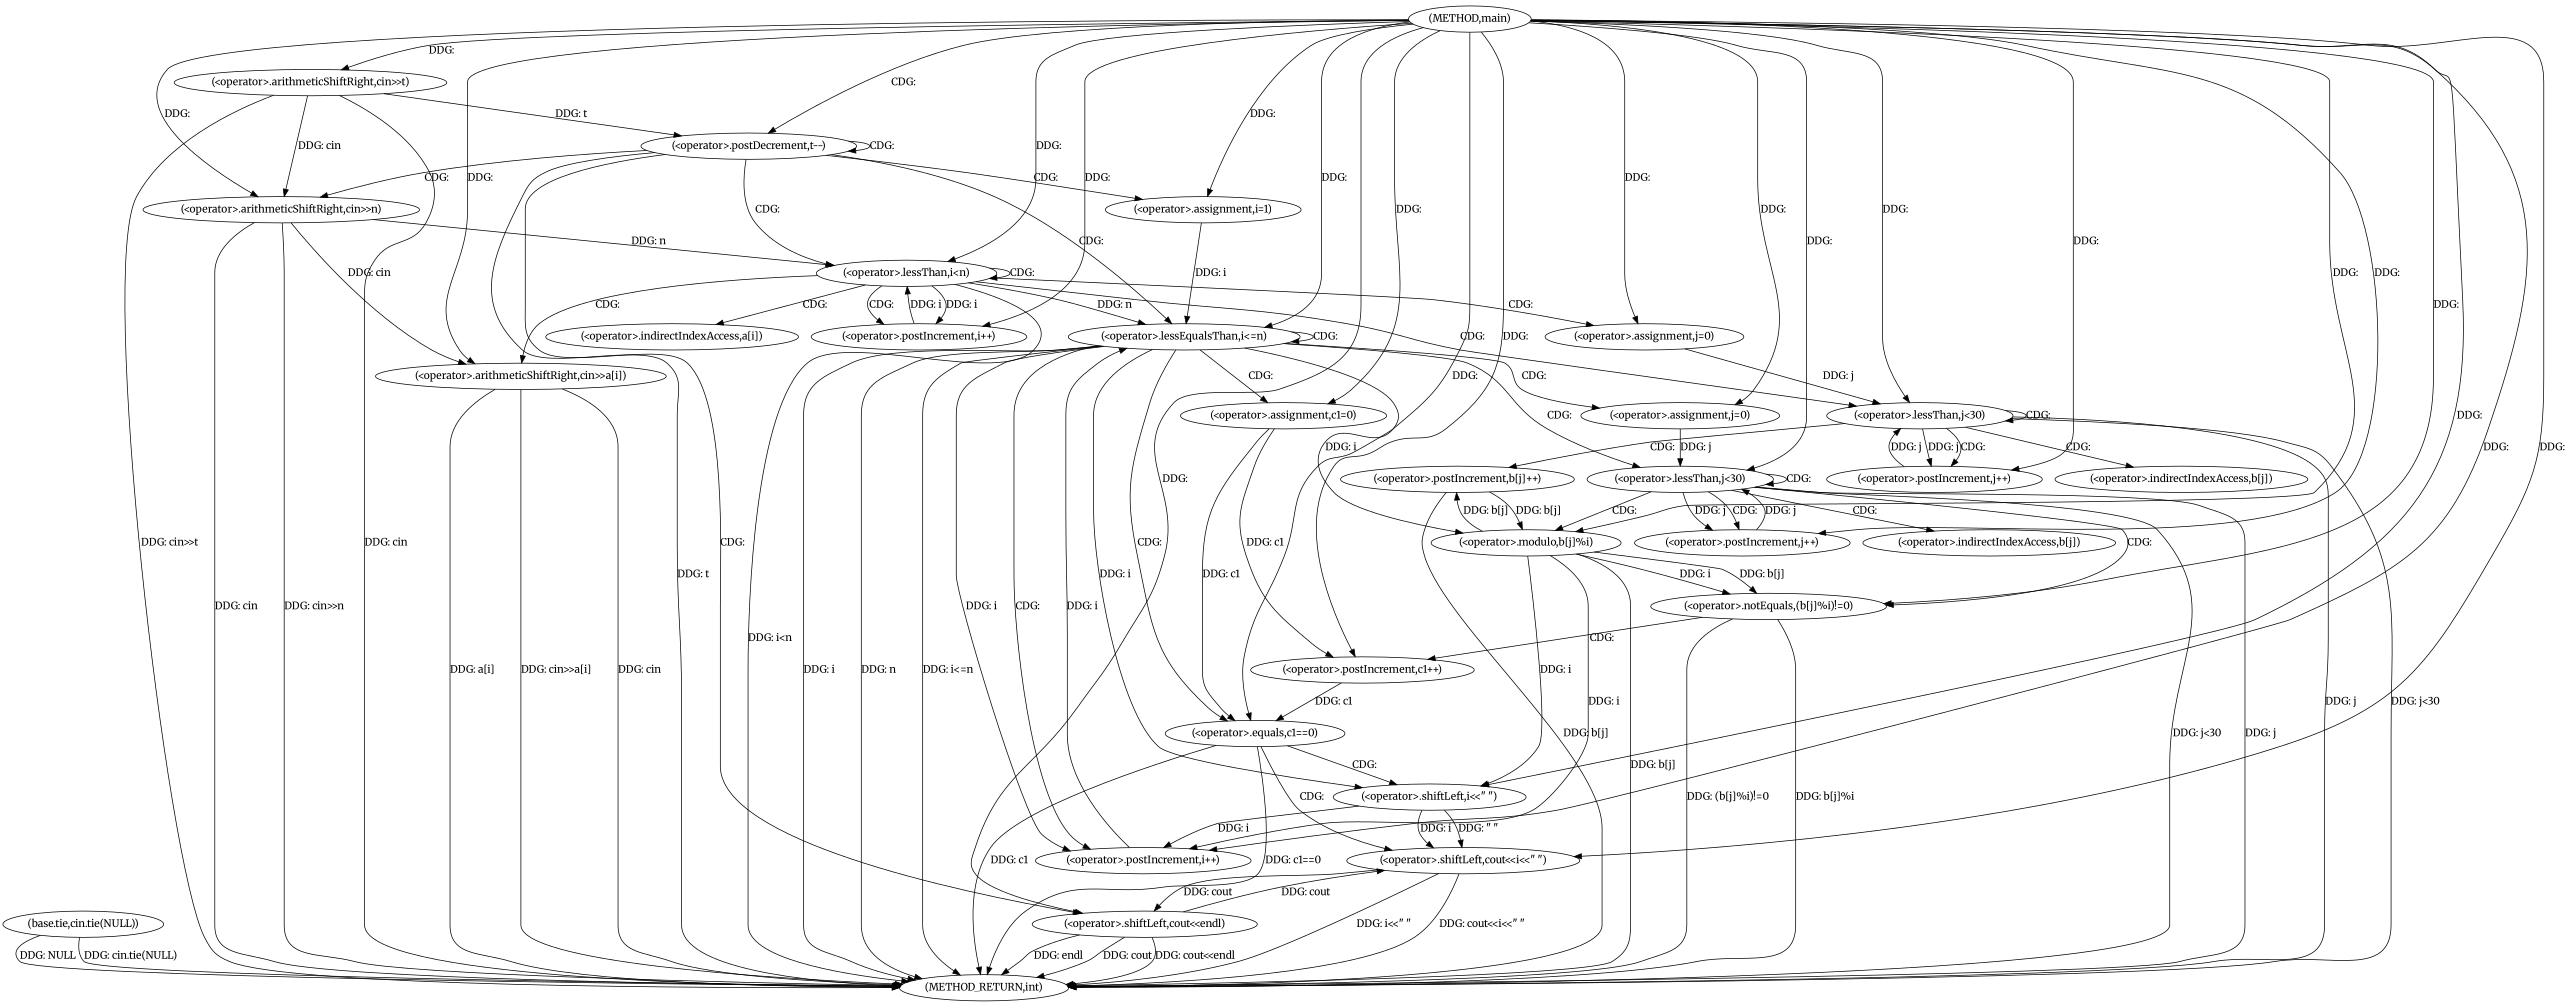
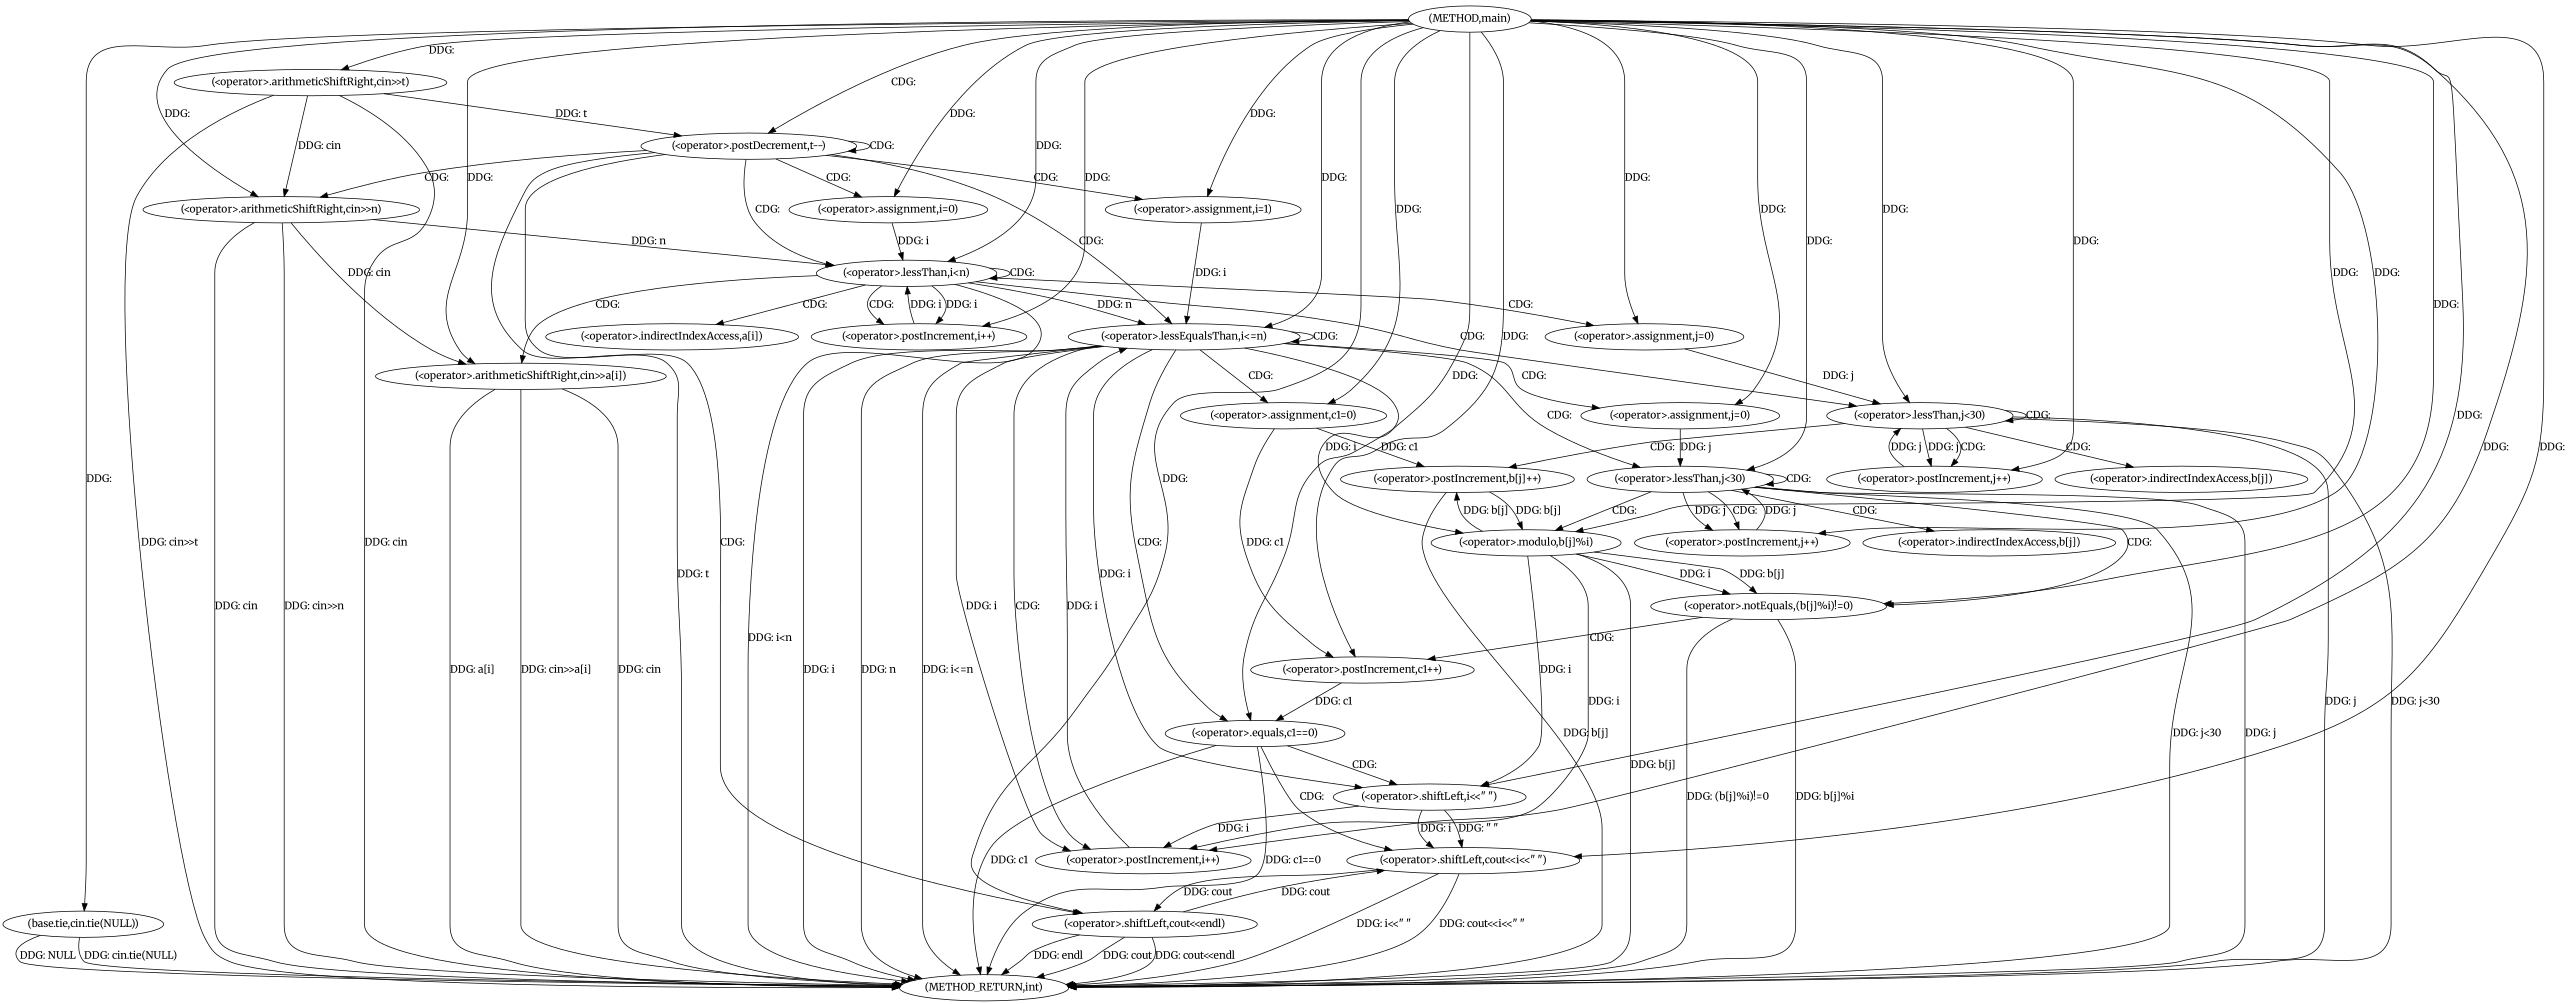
none -> (326, 37)
none -> (888, 210)
(1203, 567) -> (1359, 444)
